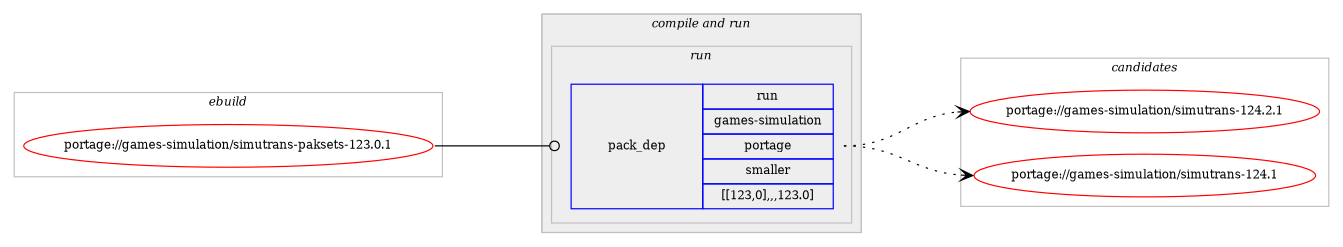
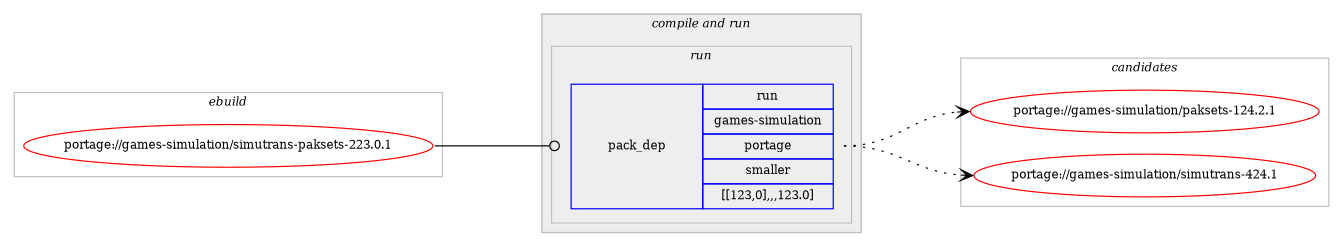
(1145, 111) -> (1145, 111)
(228, 146) -> (228, 146)
(1145, 176) -> (1145, 176)
